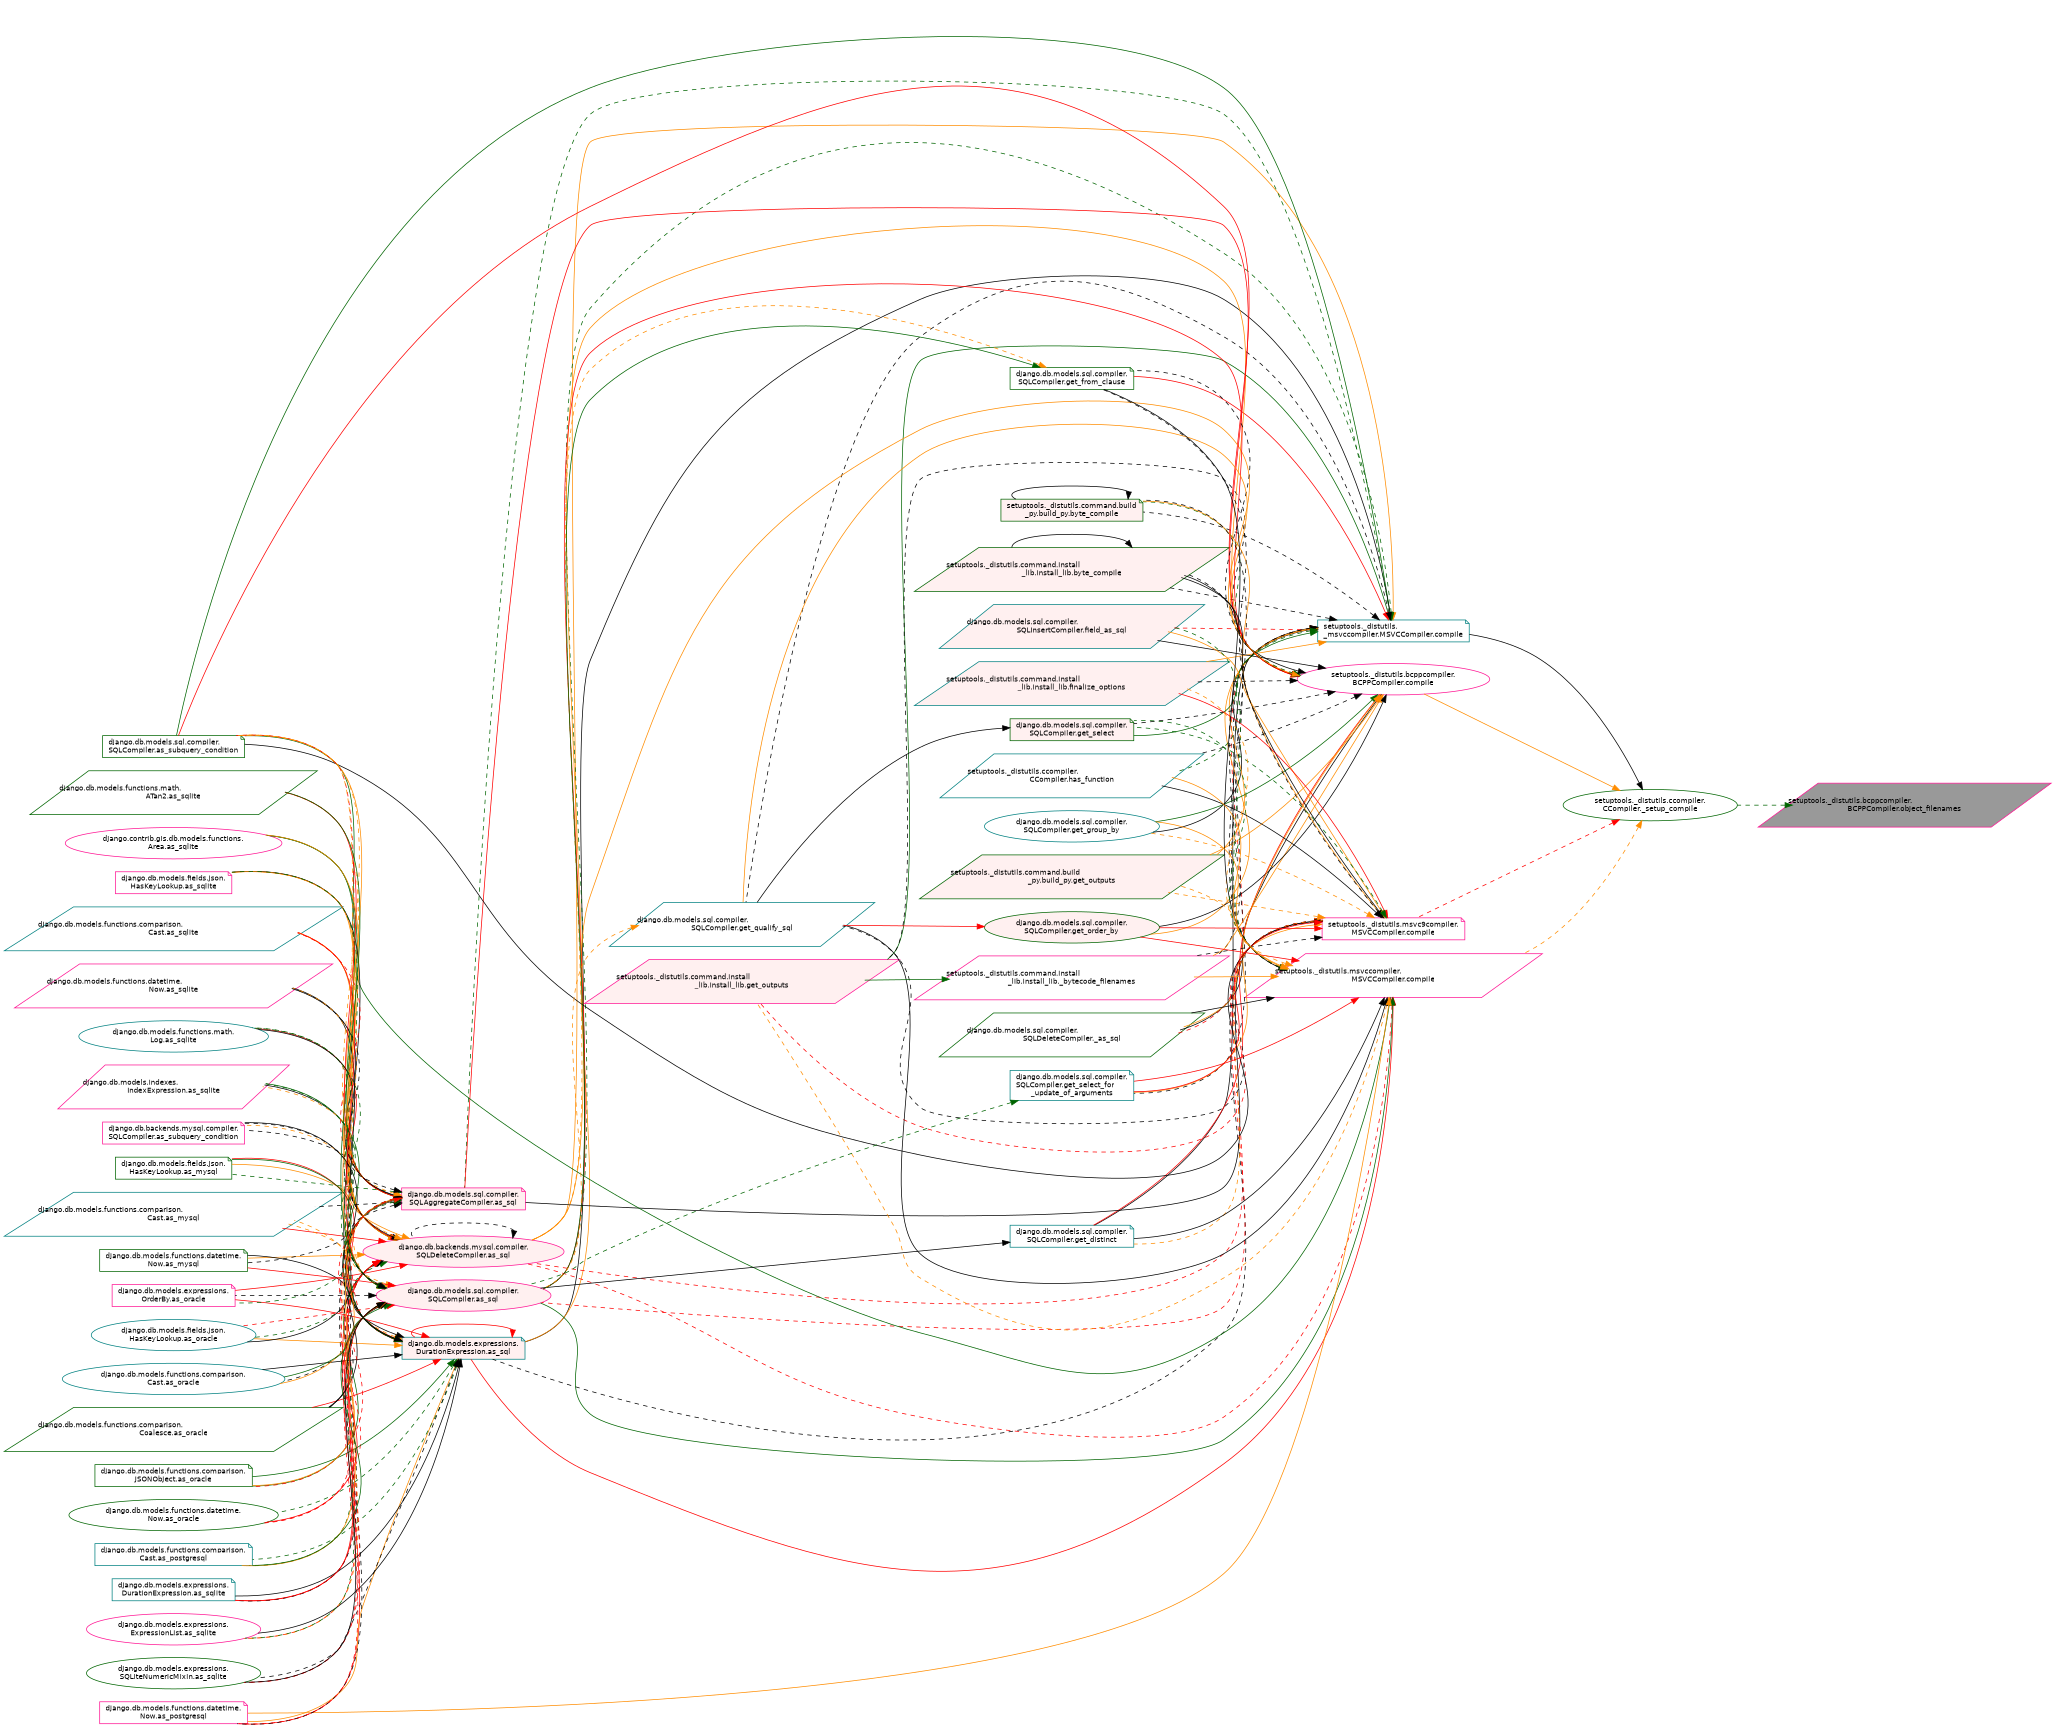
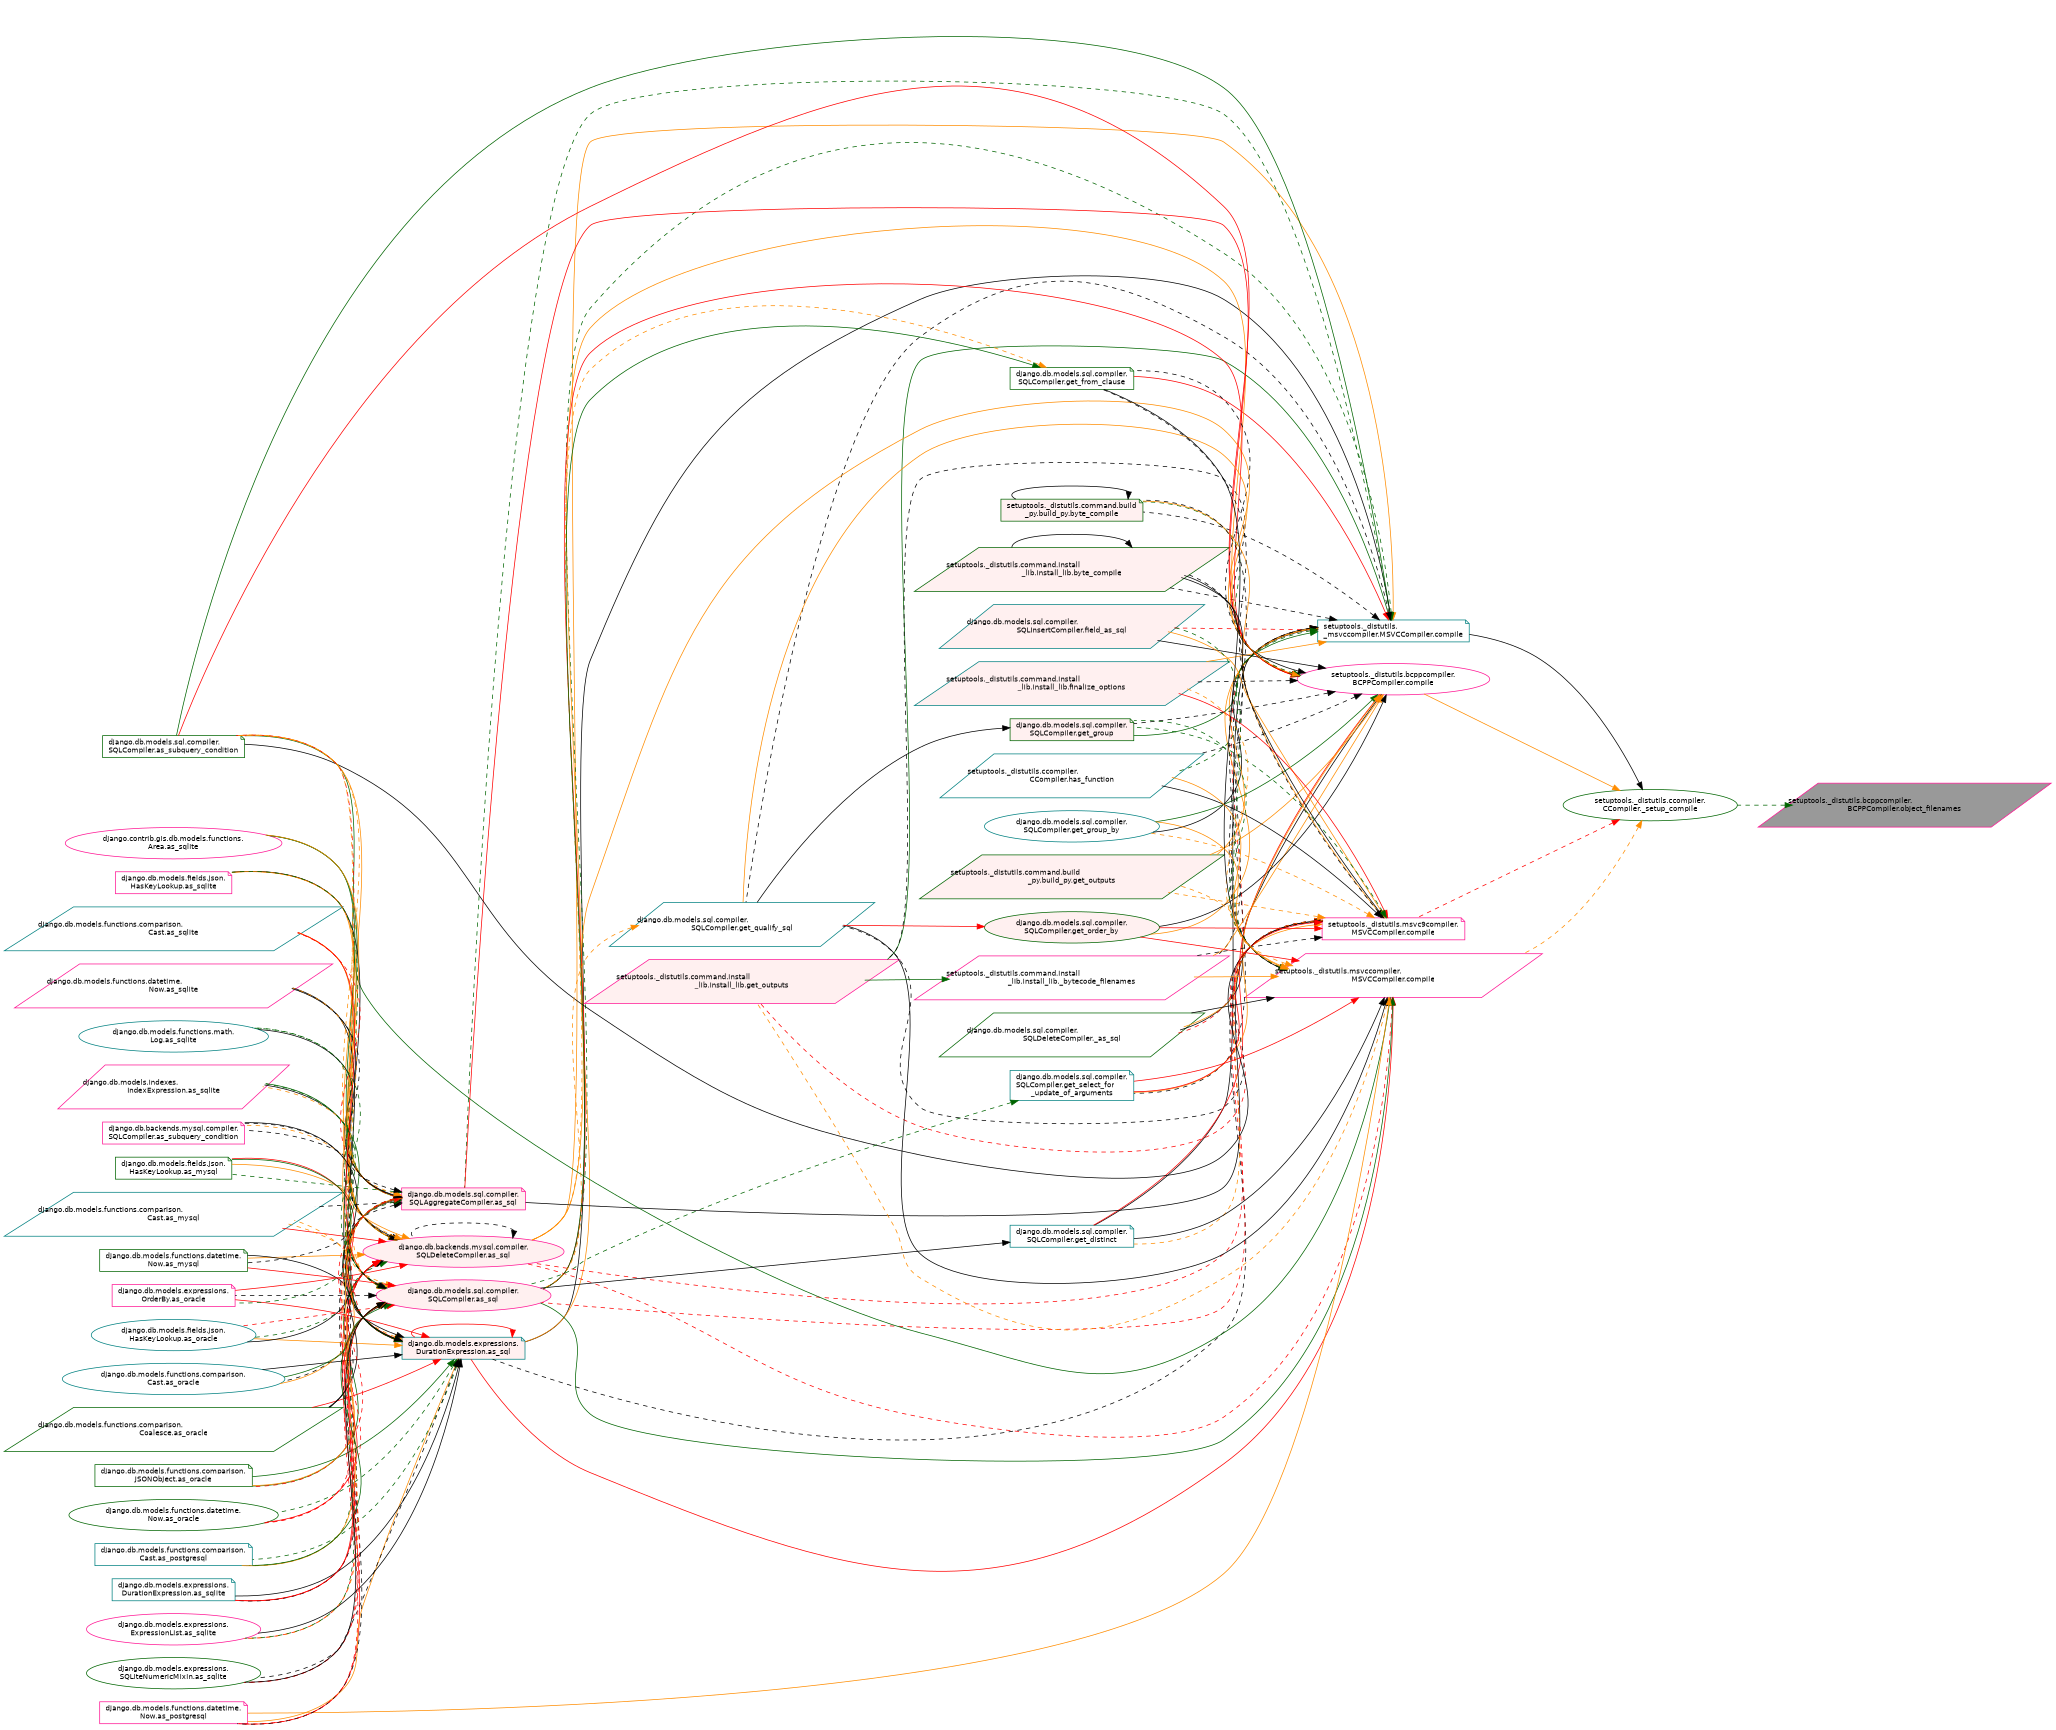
(1072, 730) -> (1072, 730)
(174, 793) -> none
(356, 1110) -> none
